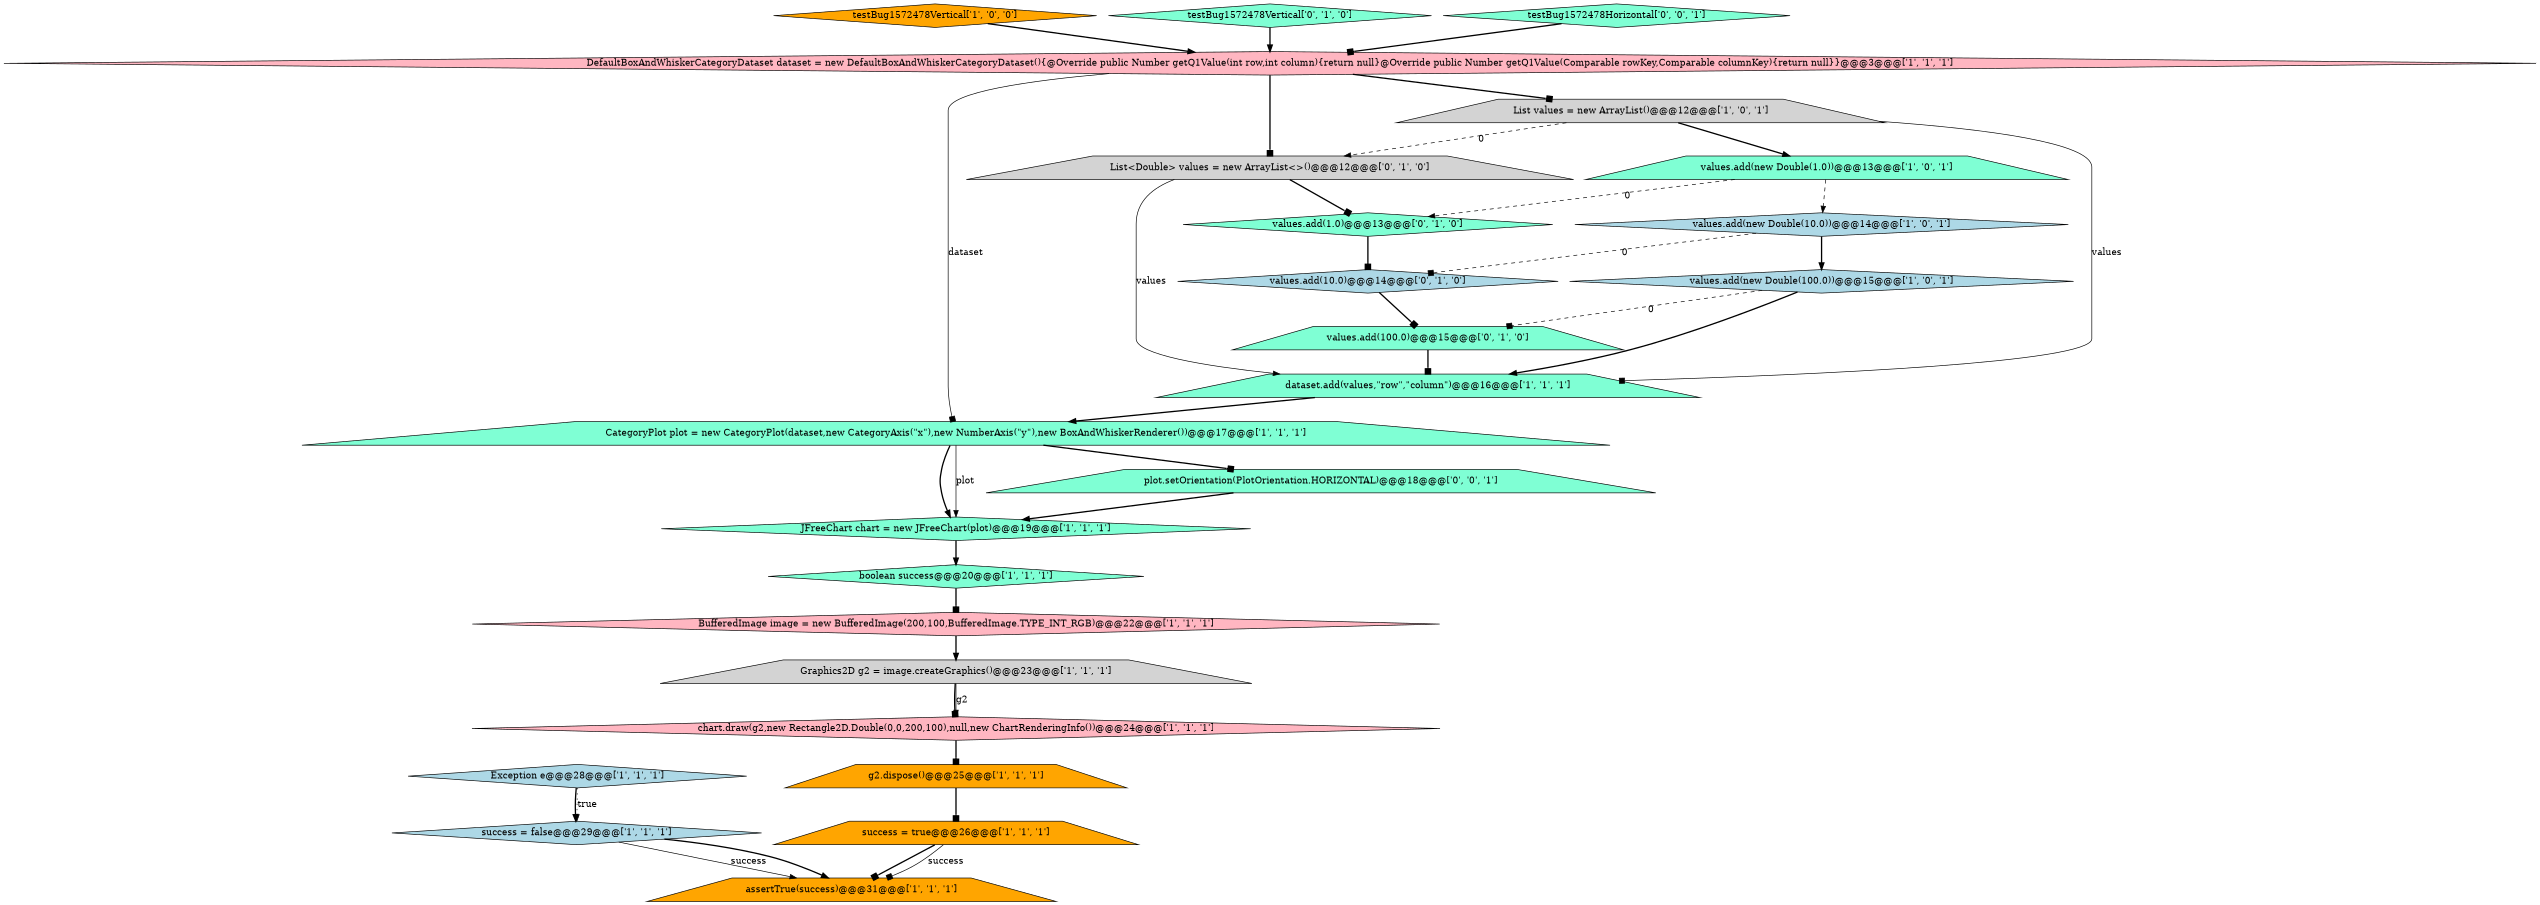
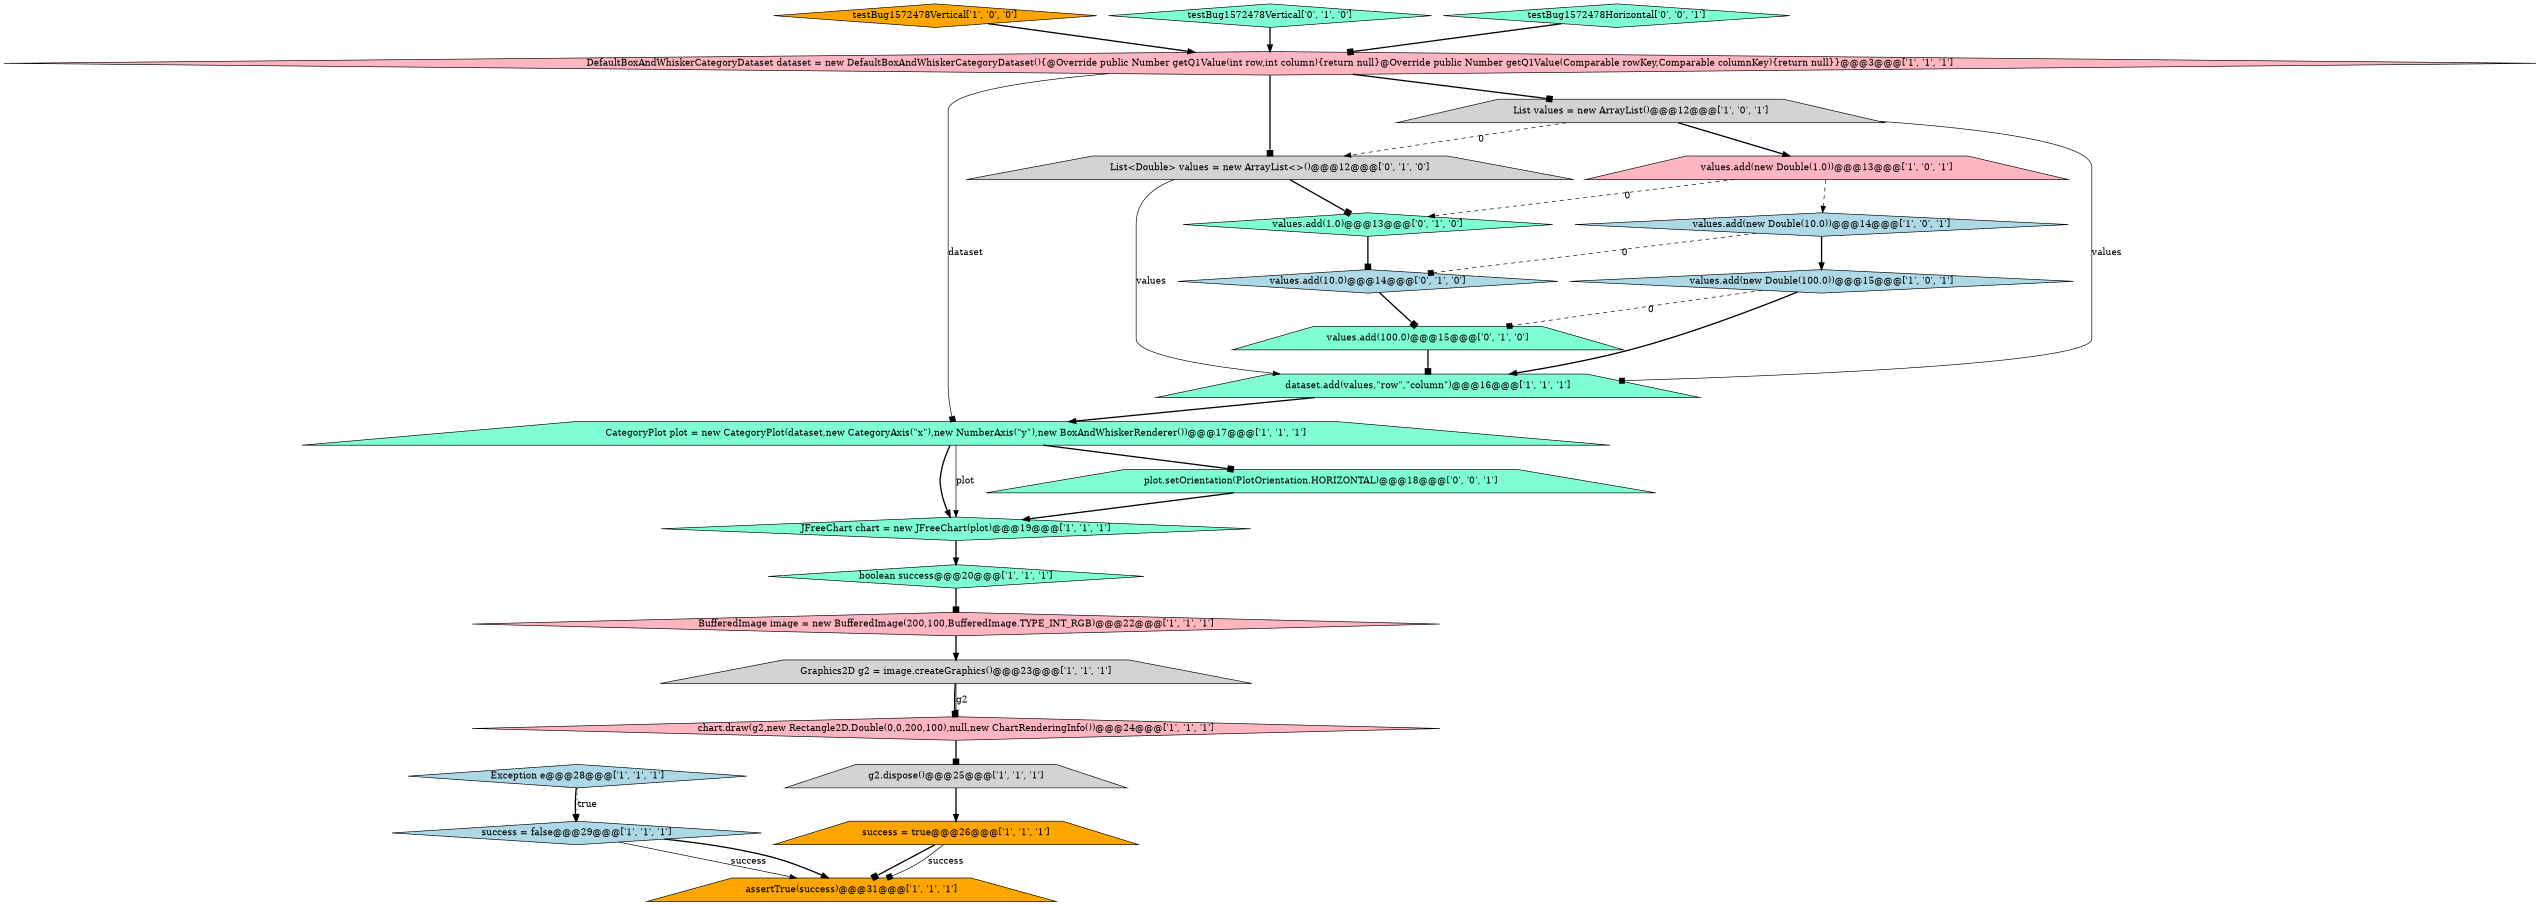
(1827, 168) -> (1827, 168)
(956, 776) -> (956, 776)
(956, 801) -> (956, 801)
